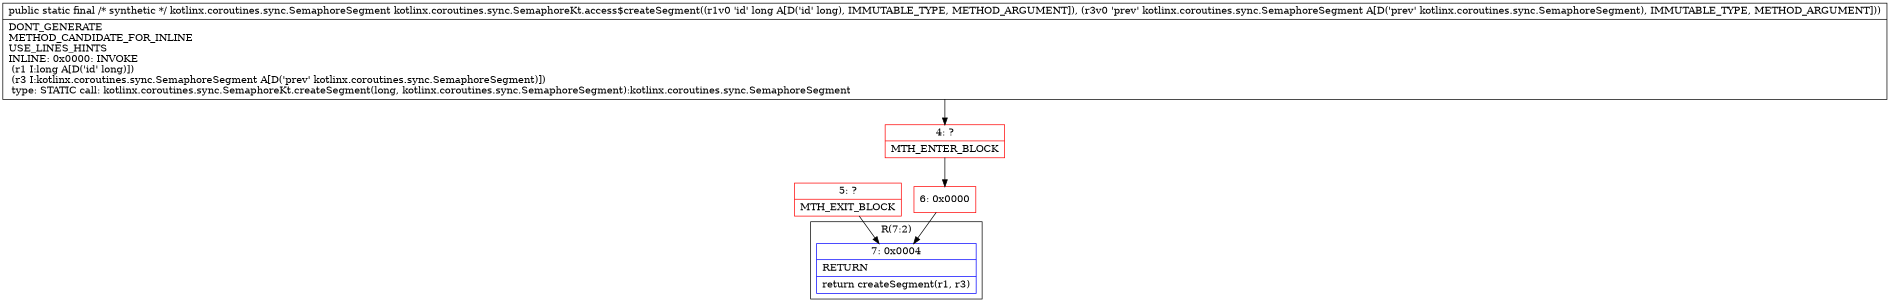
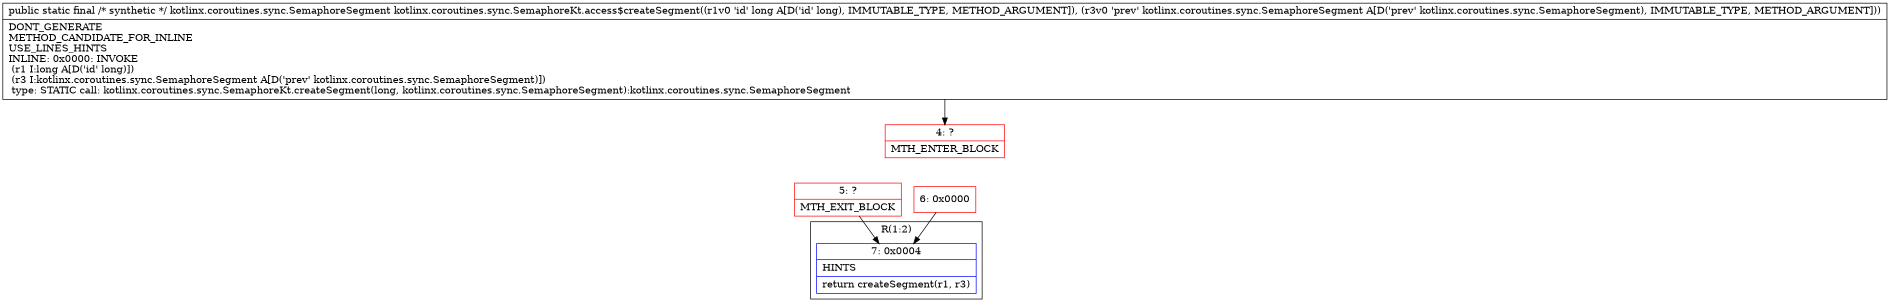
(945, 169) -> none
(896, 230) -> (896, 230)
(845, 268) -> (839, 268)
